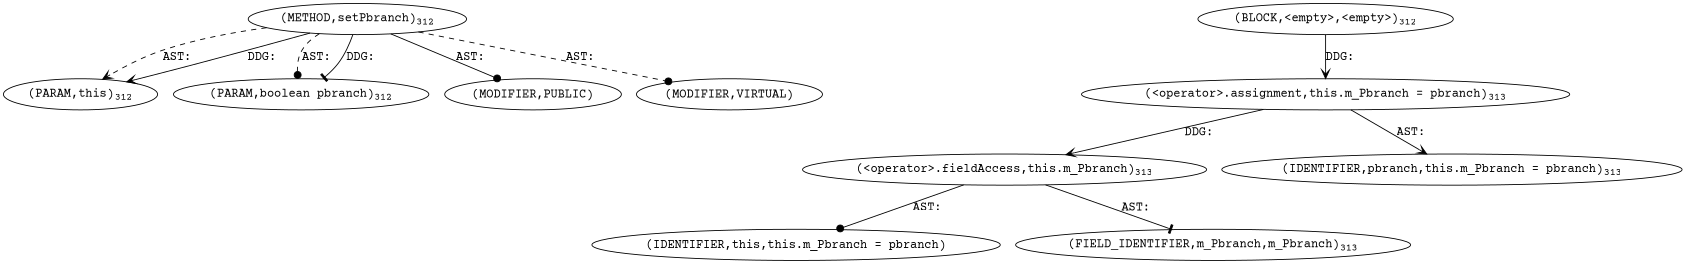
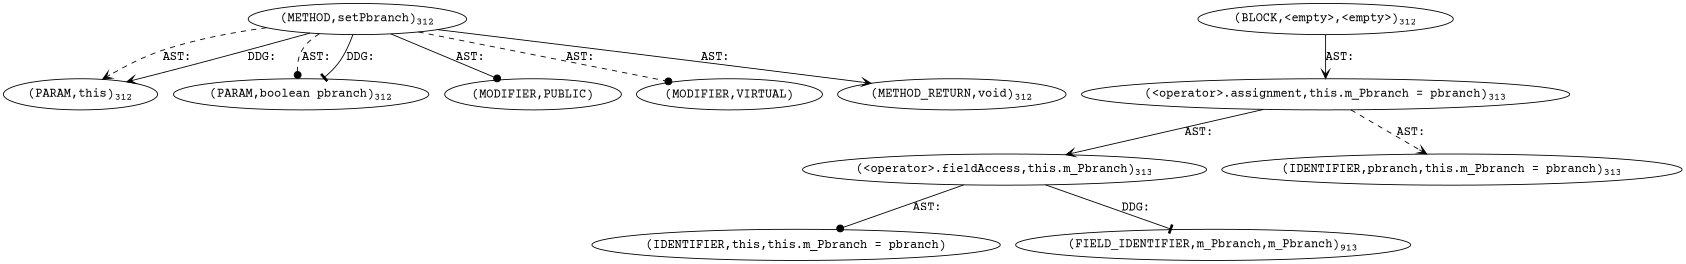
(1344, 57) -> (1344, 57)
none -> (952, 94)
(1385, 130) -> (1385, 130)
(1203, 132) -> (1203, 132)
(1140, 207) -> (1140, 207)
(1349, 244) -> (1349, 244)
